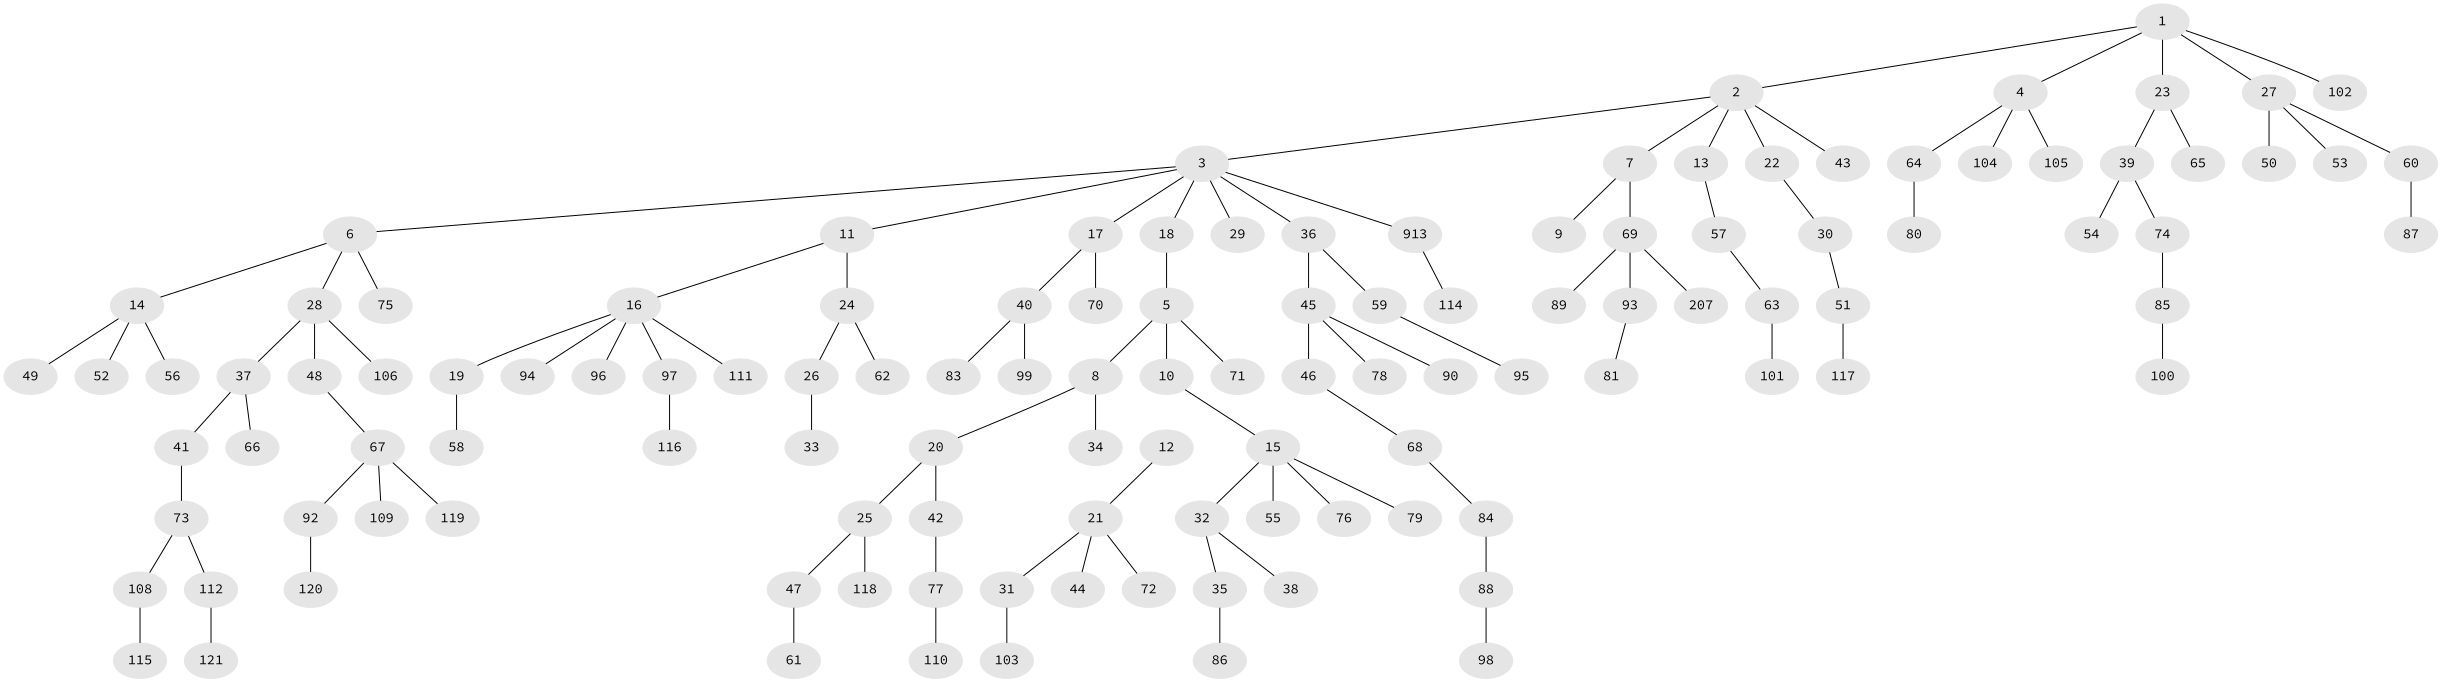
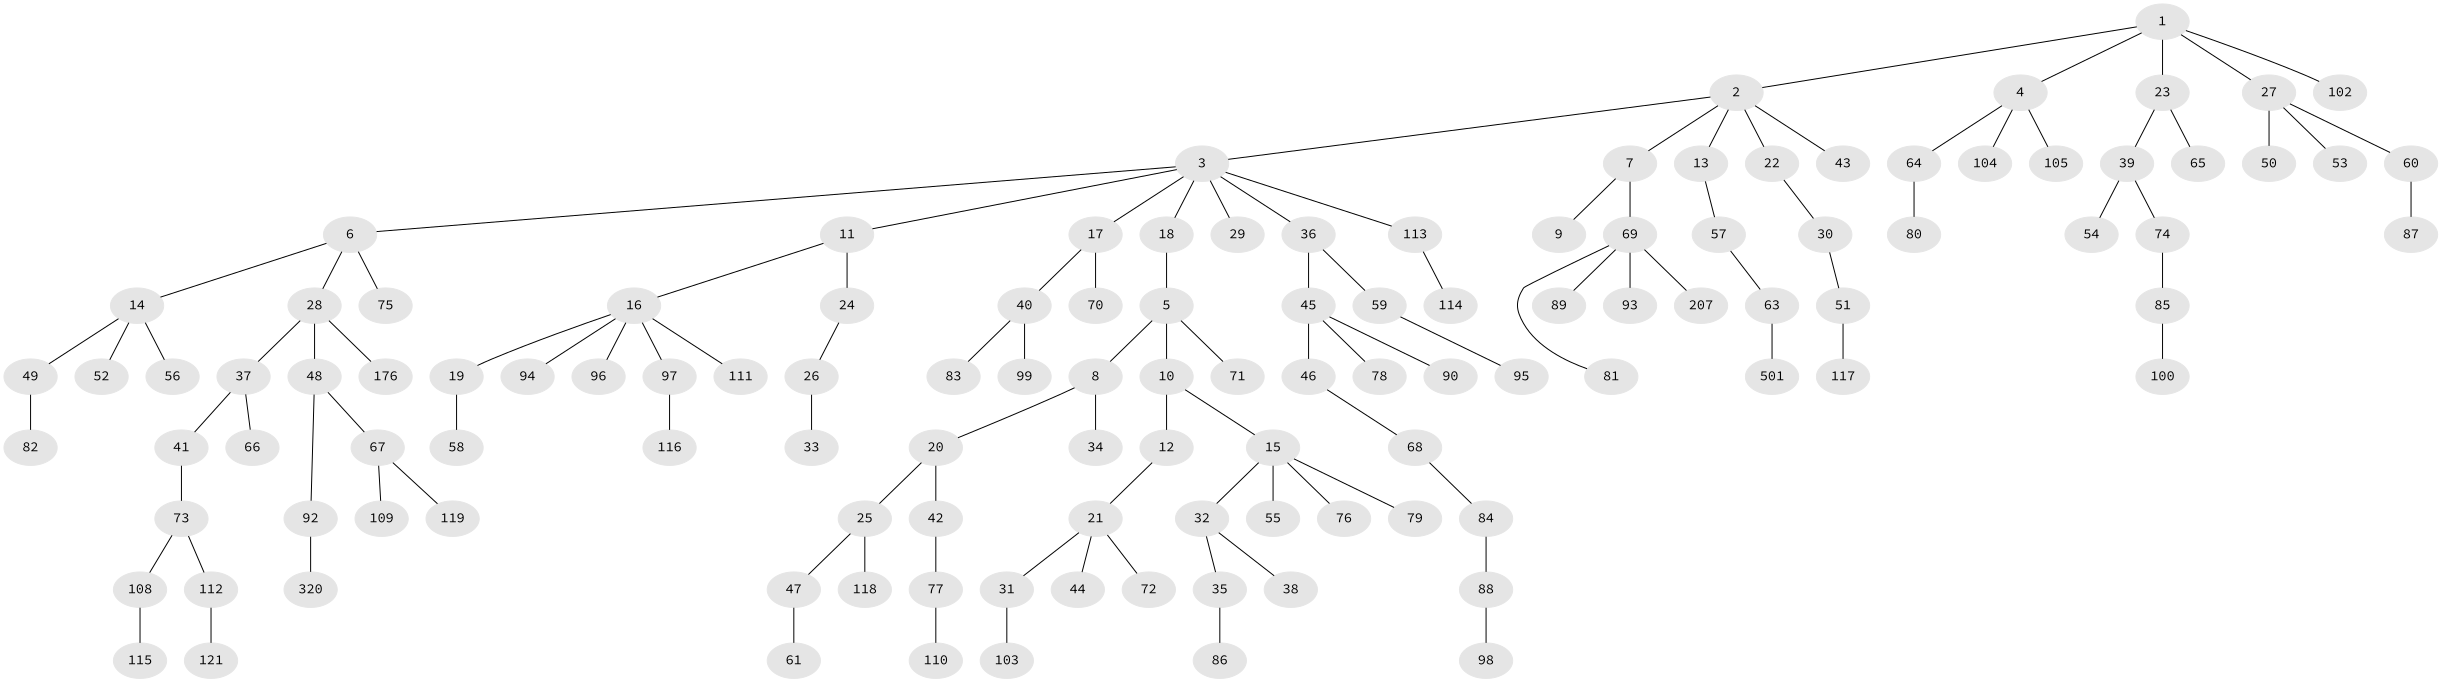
(1415, 235) -> (1415, 235)
(1621, 341) -> (1519, 298)
(386, 377) -> (386, 377)
(883, 377) -> none
(1772, 377) -> (1772, 377)
none -> (1167, 412)
none -> (31, 448)
(344, 483) -> (313, 448)
(311, 590) -> (311, 590)
